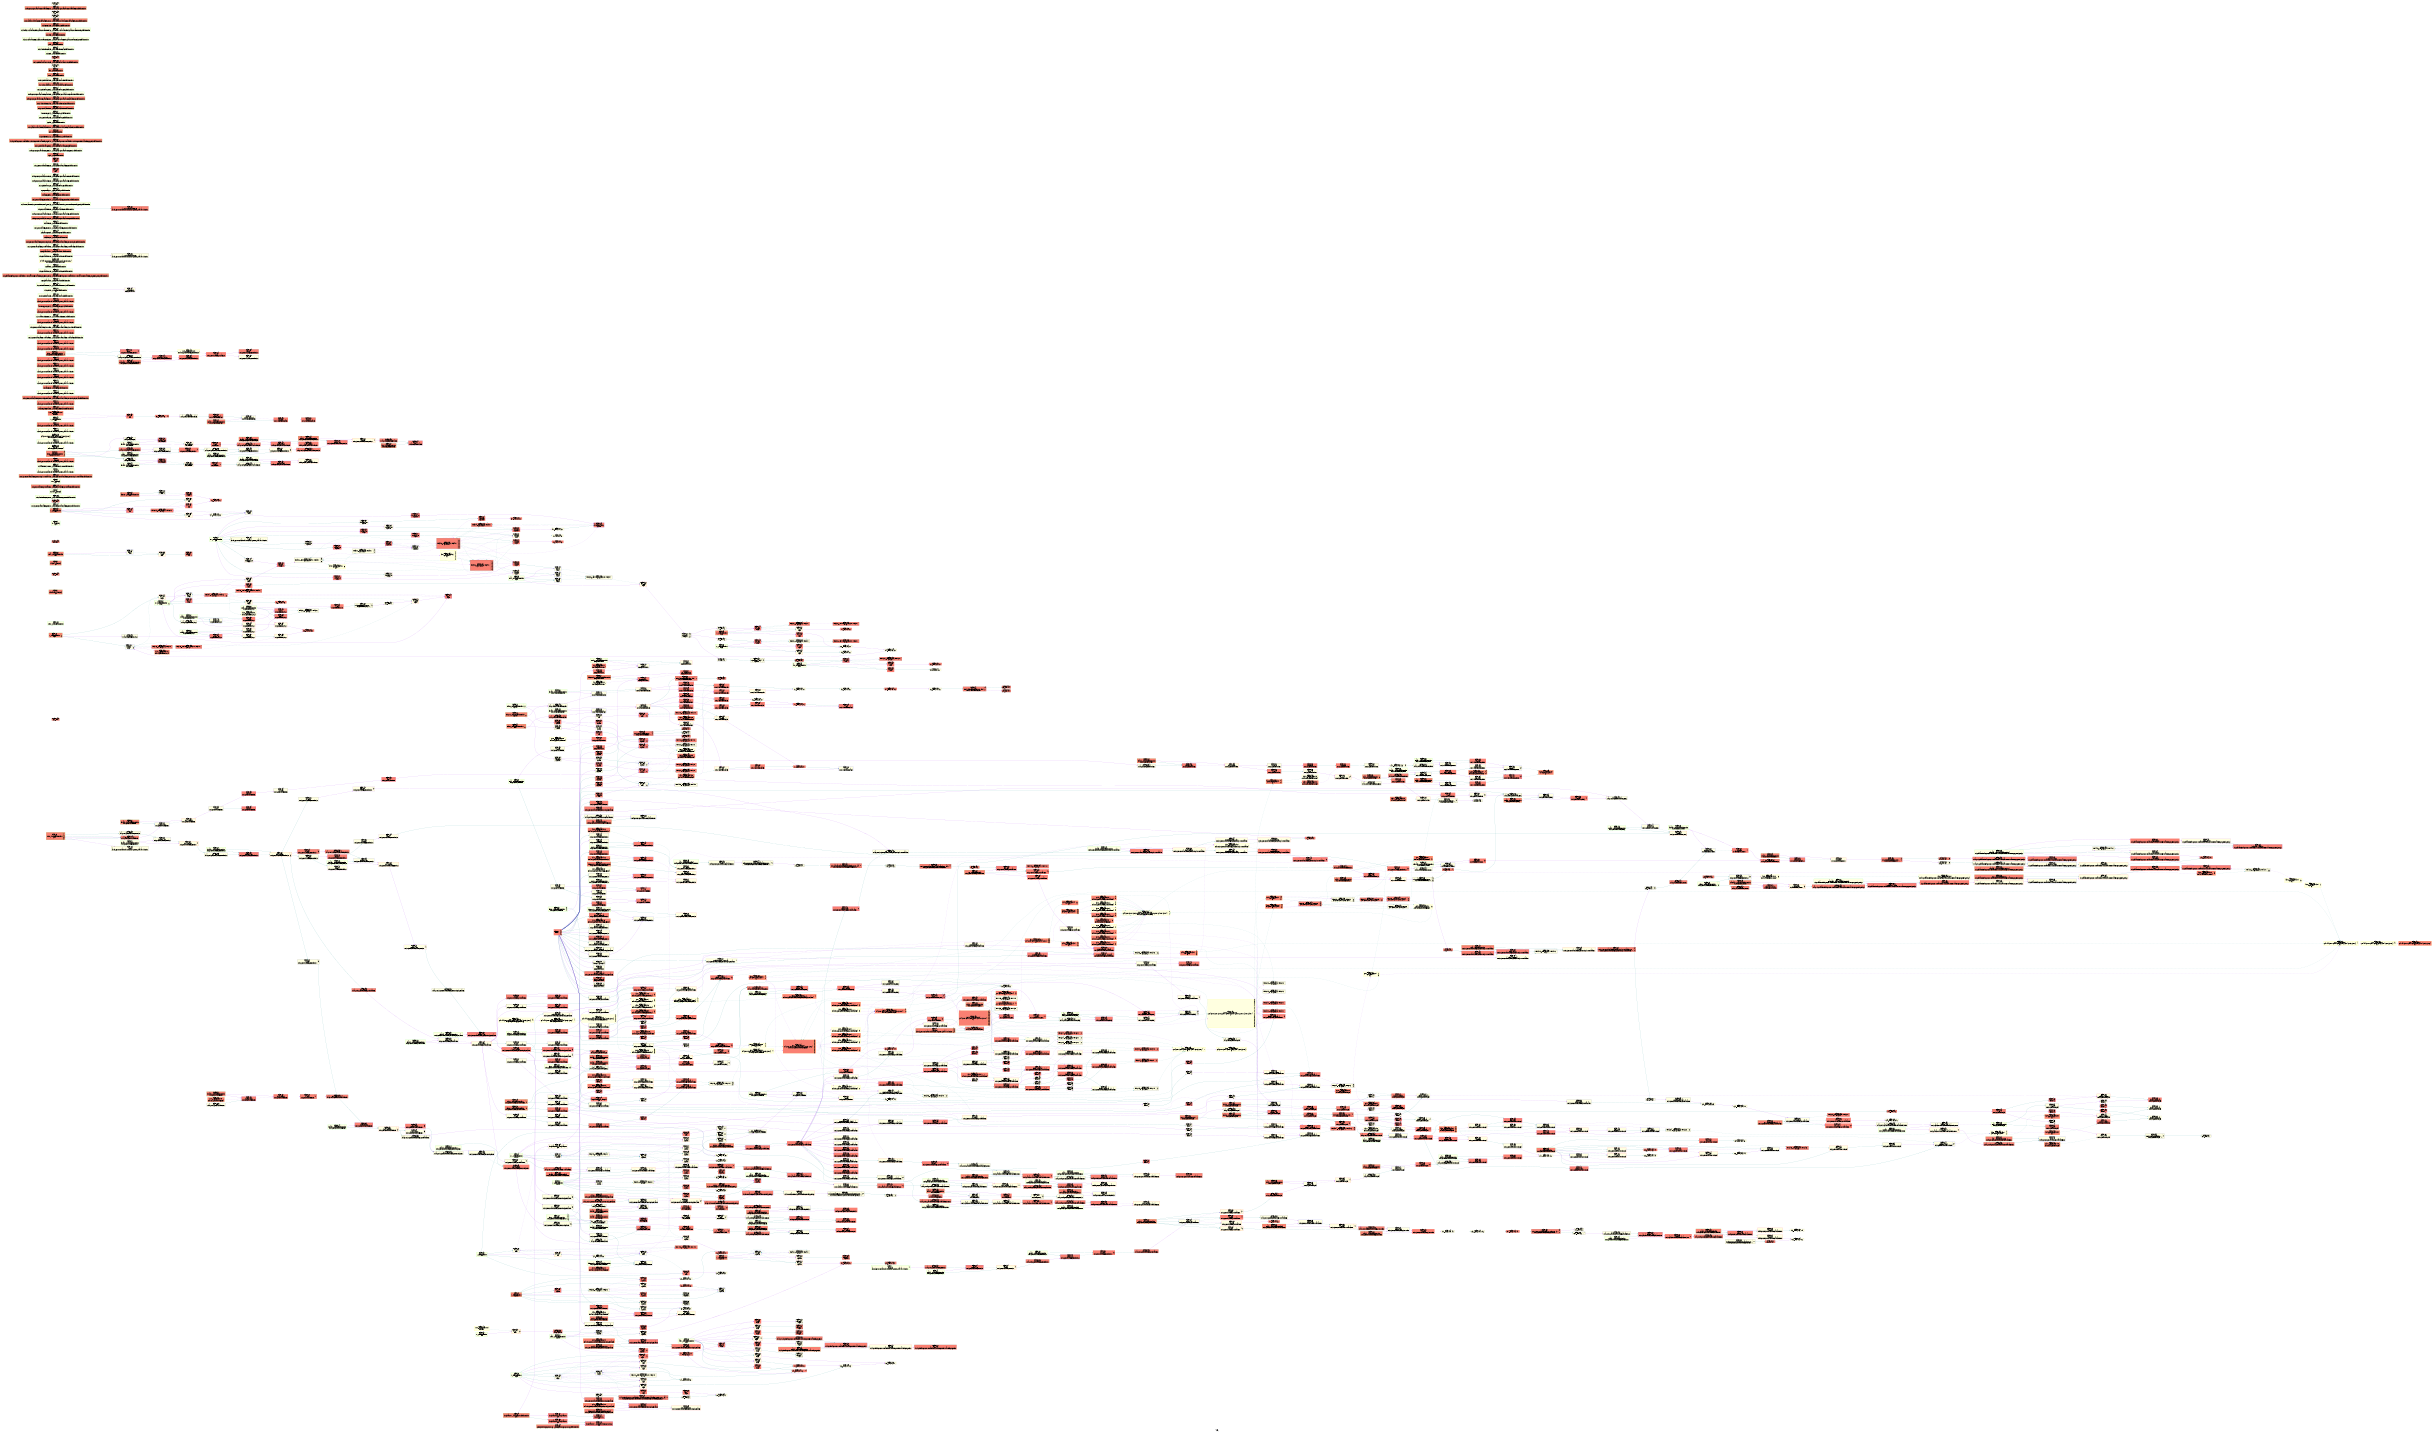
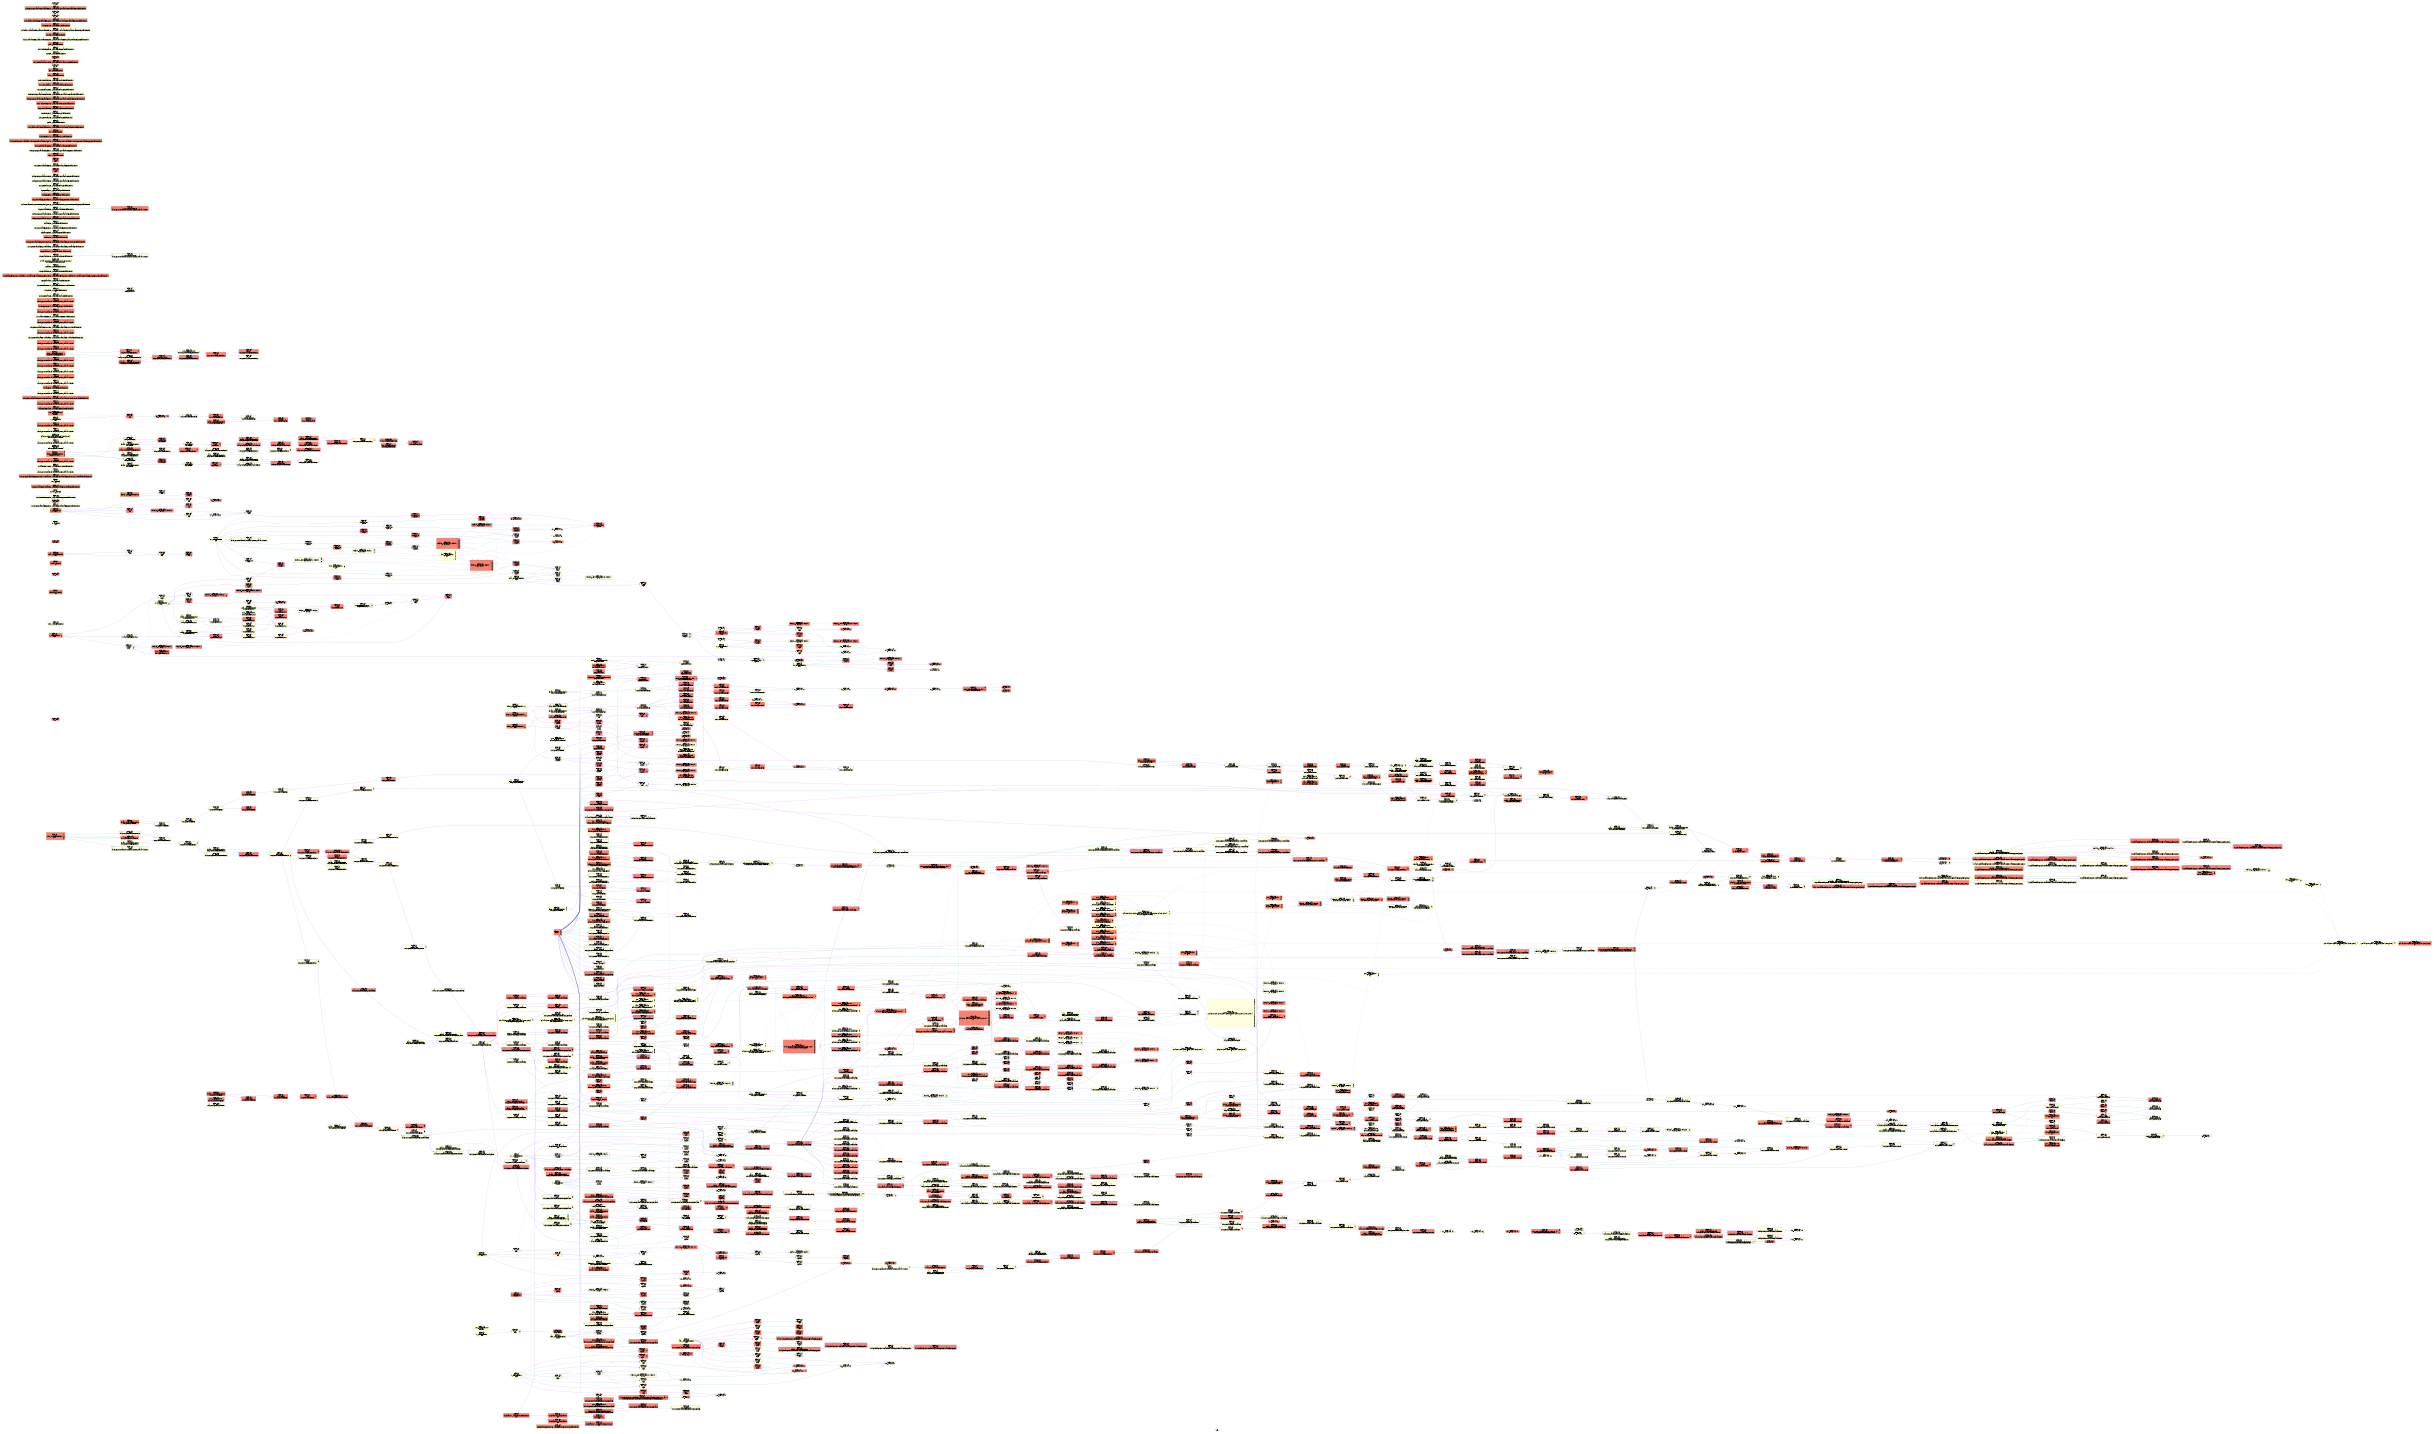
(216, 356) -> (216, 356)
